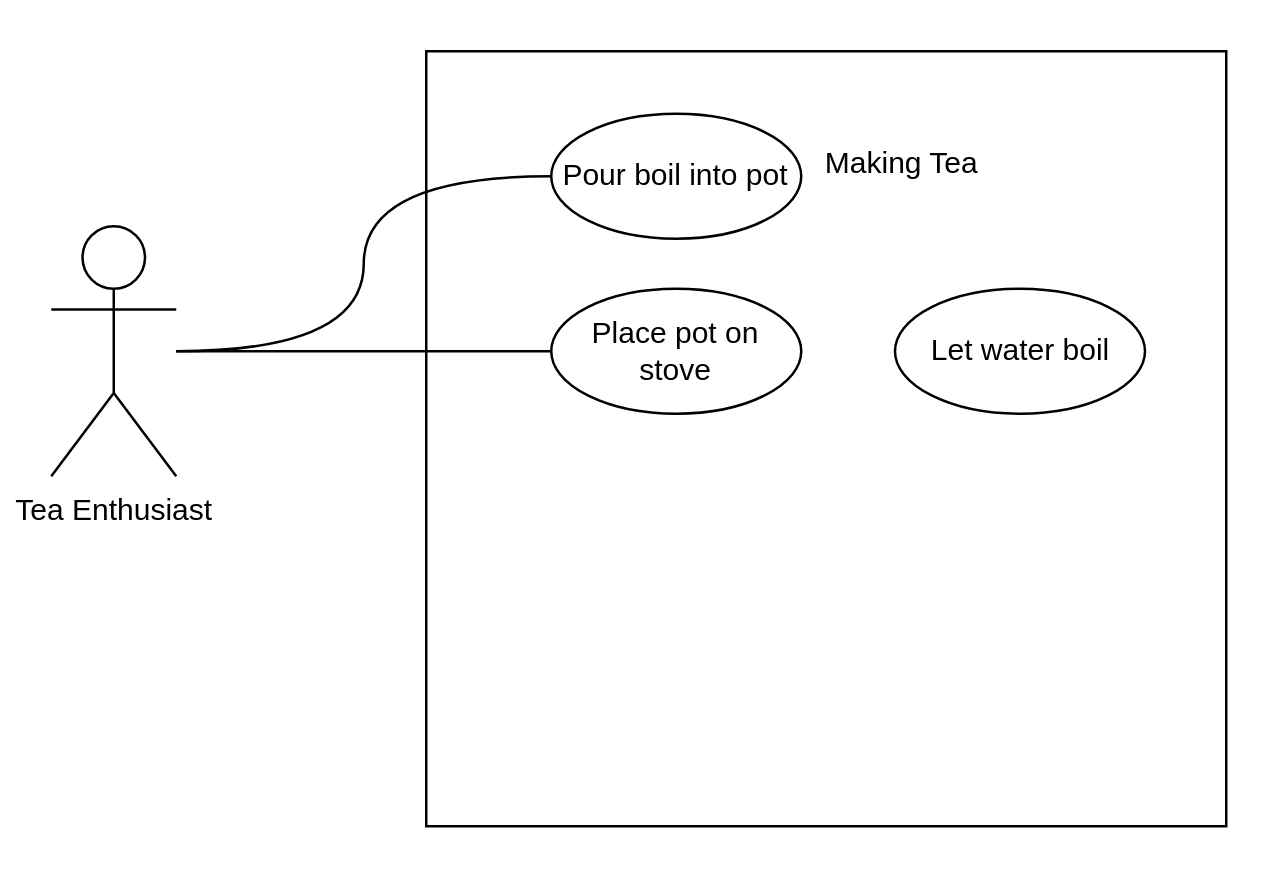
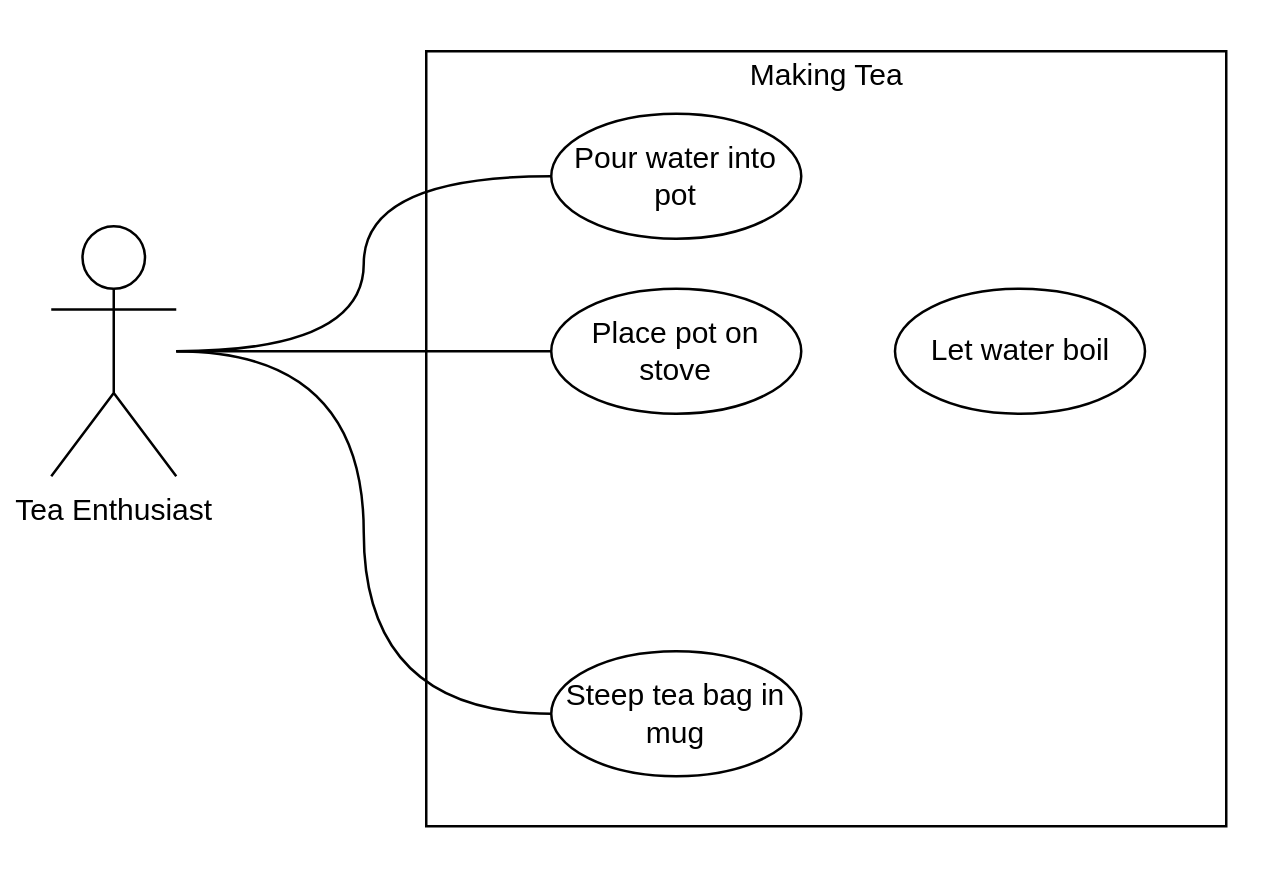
(901, 164) -> (826, 76)
(676, 176) -> (676, 176)
none -> (365, 558)
none -> (676, 714)
